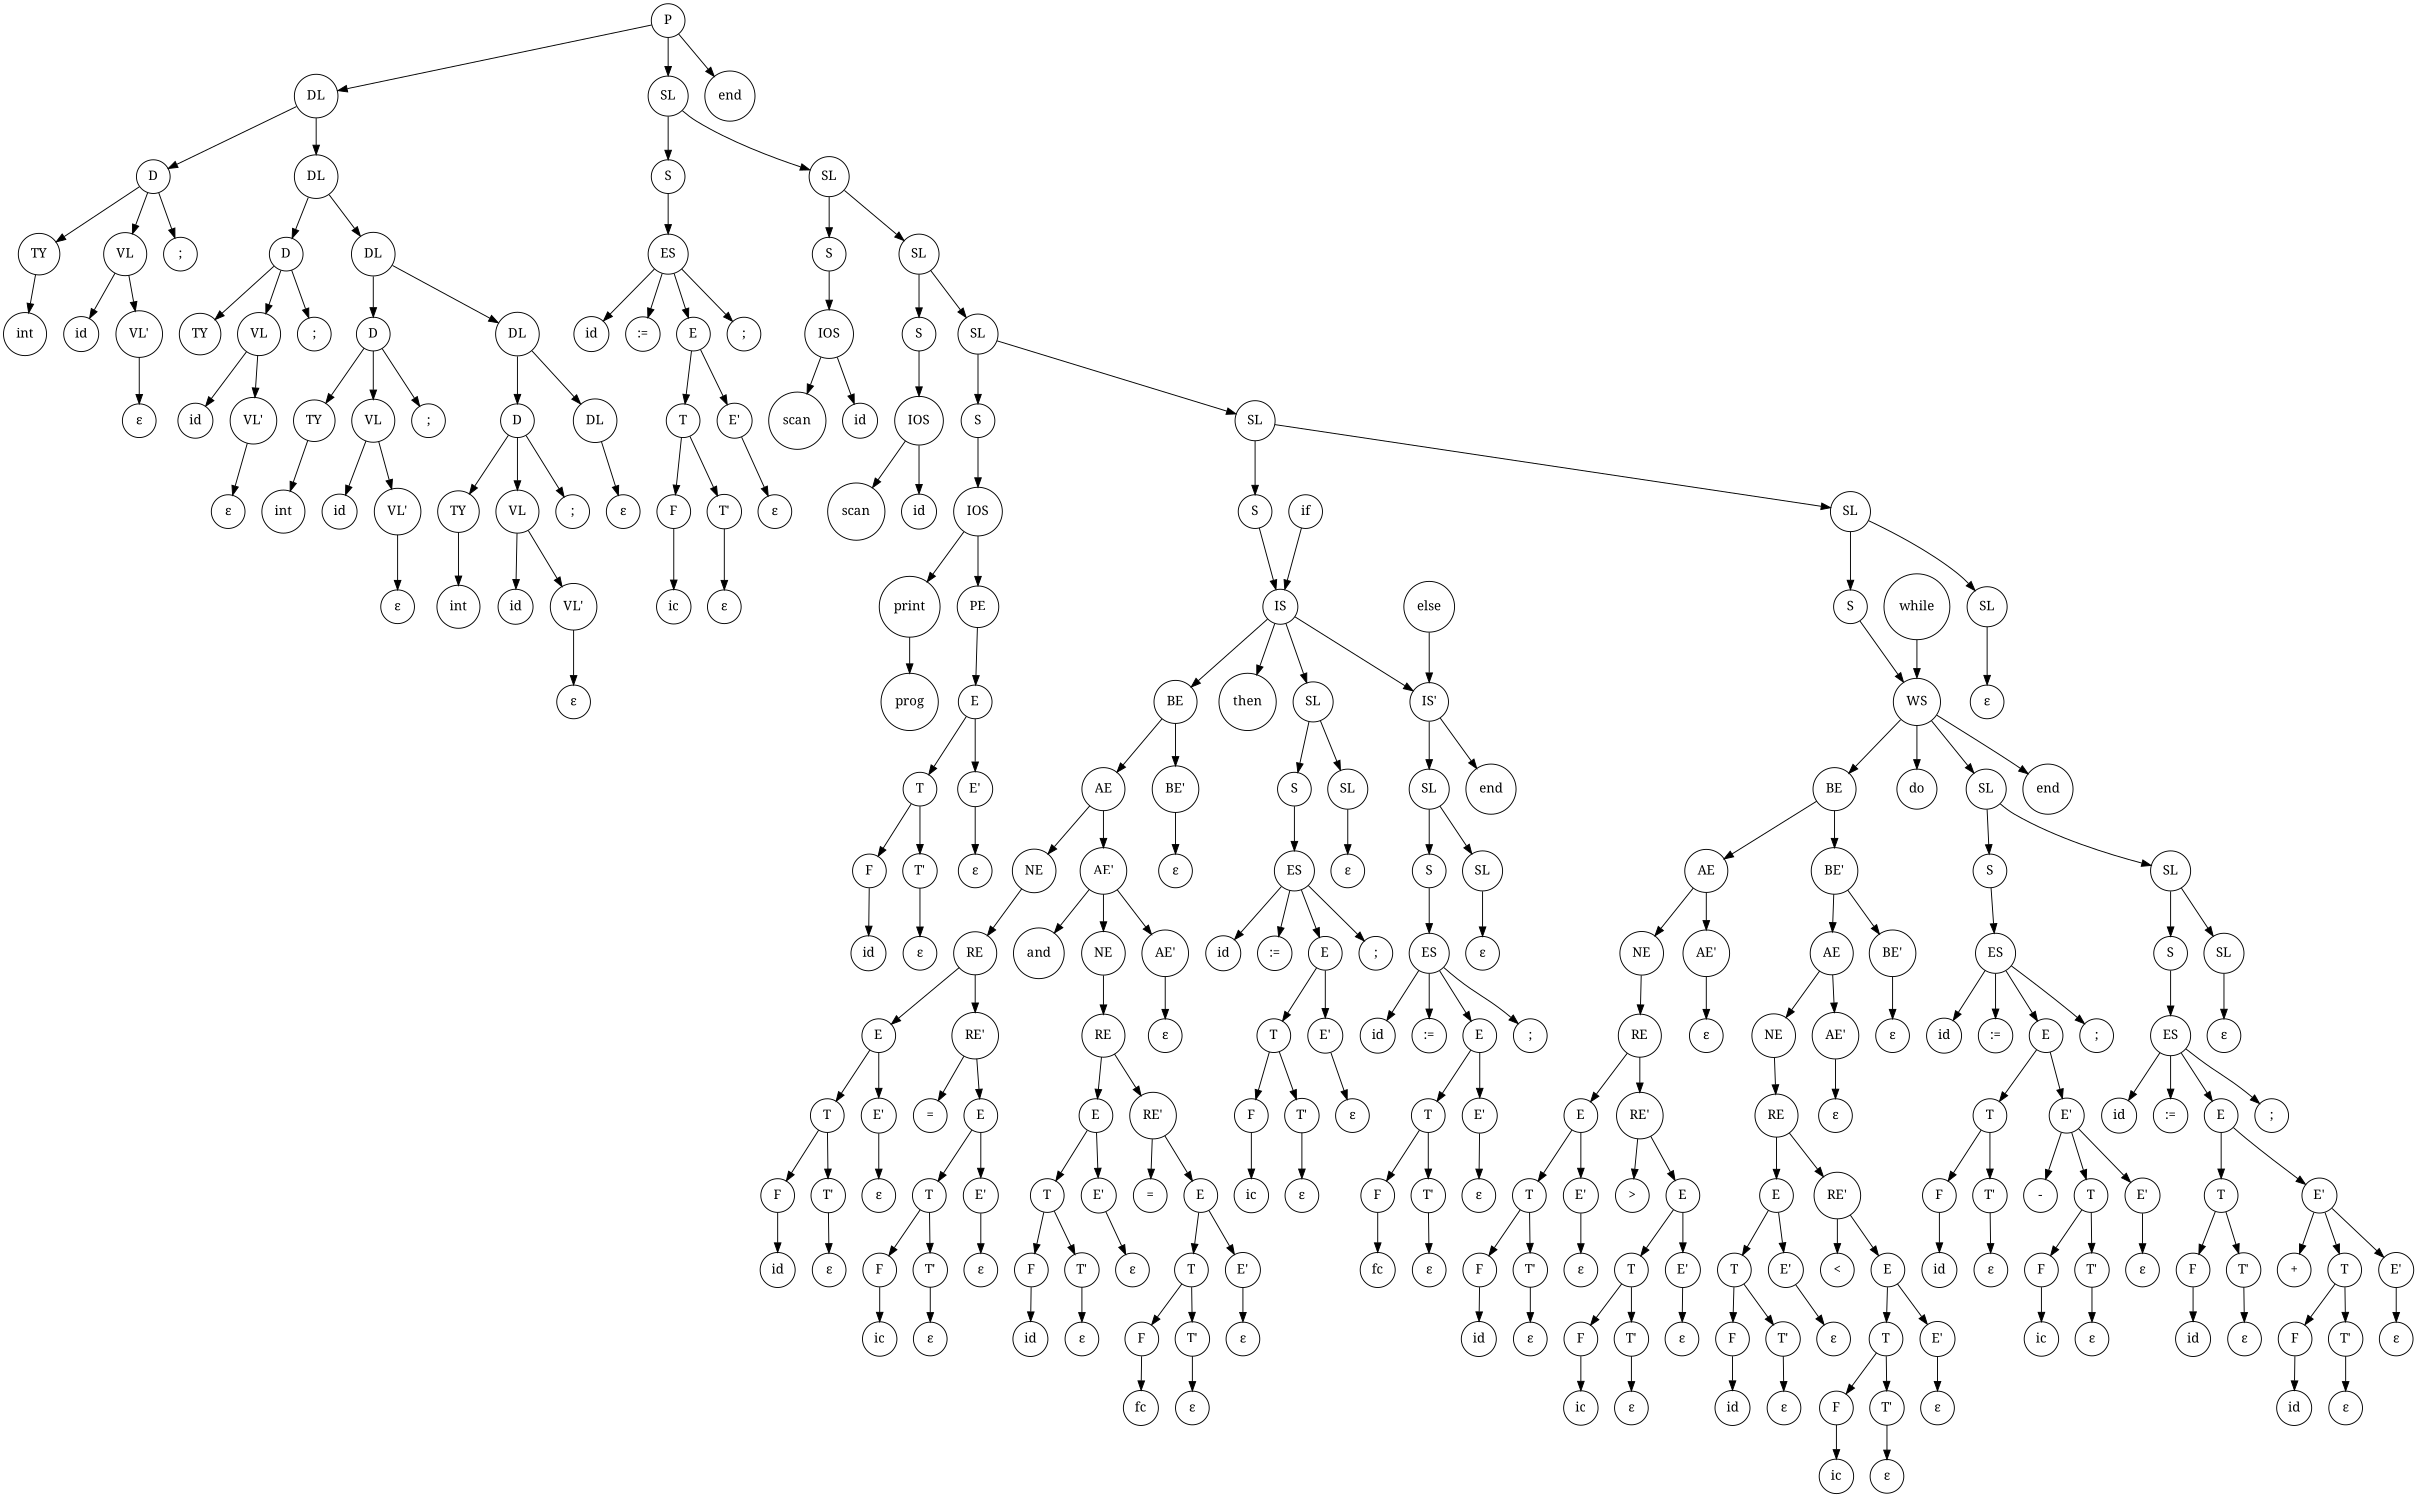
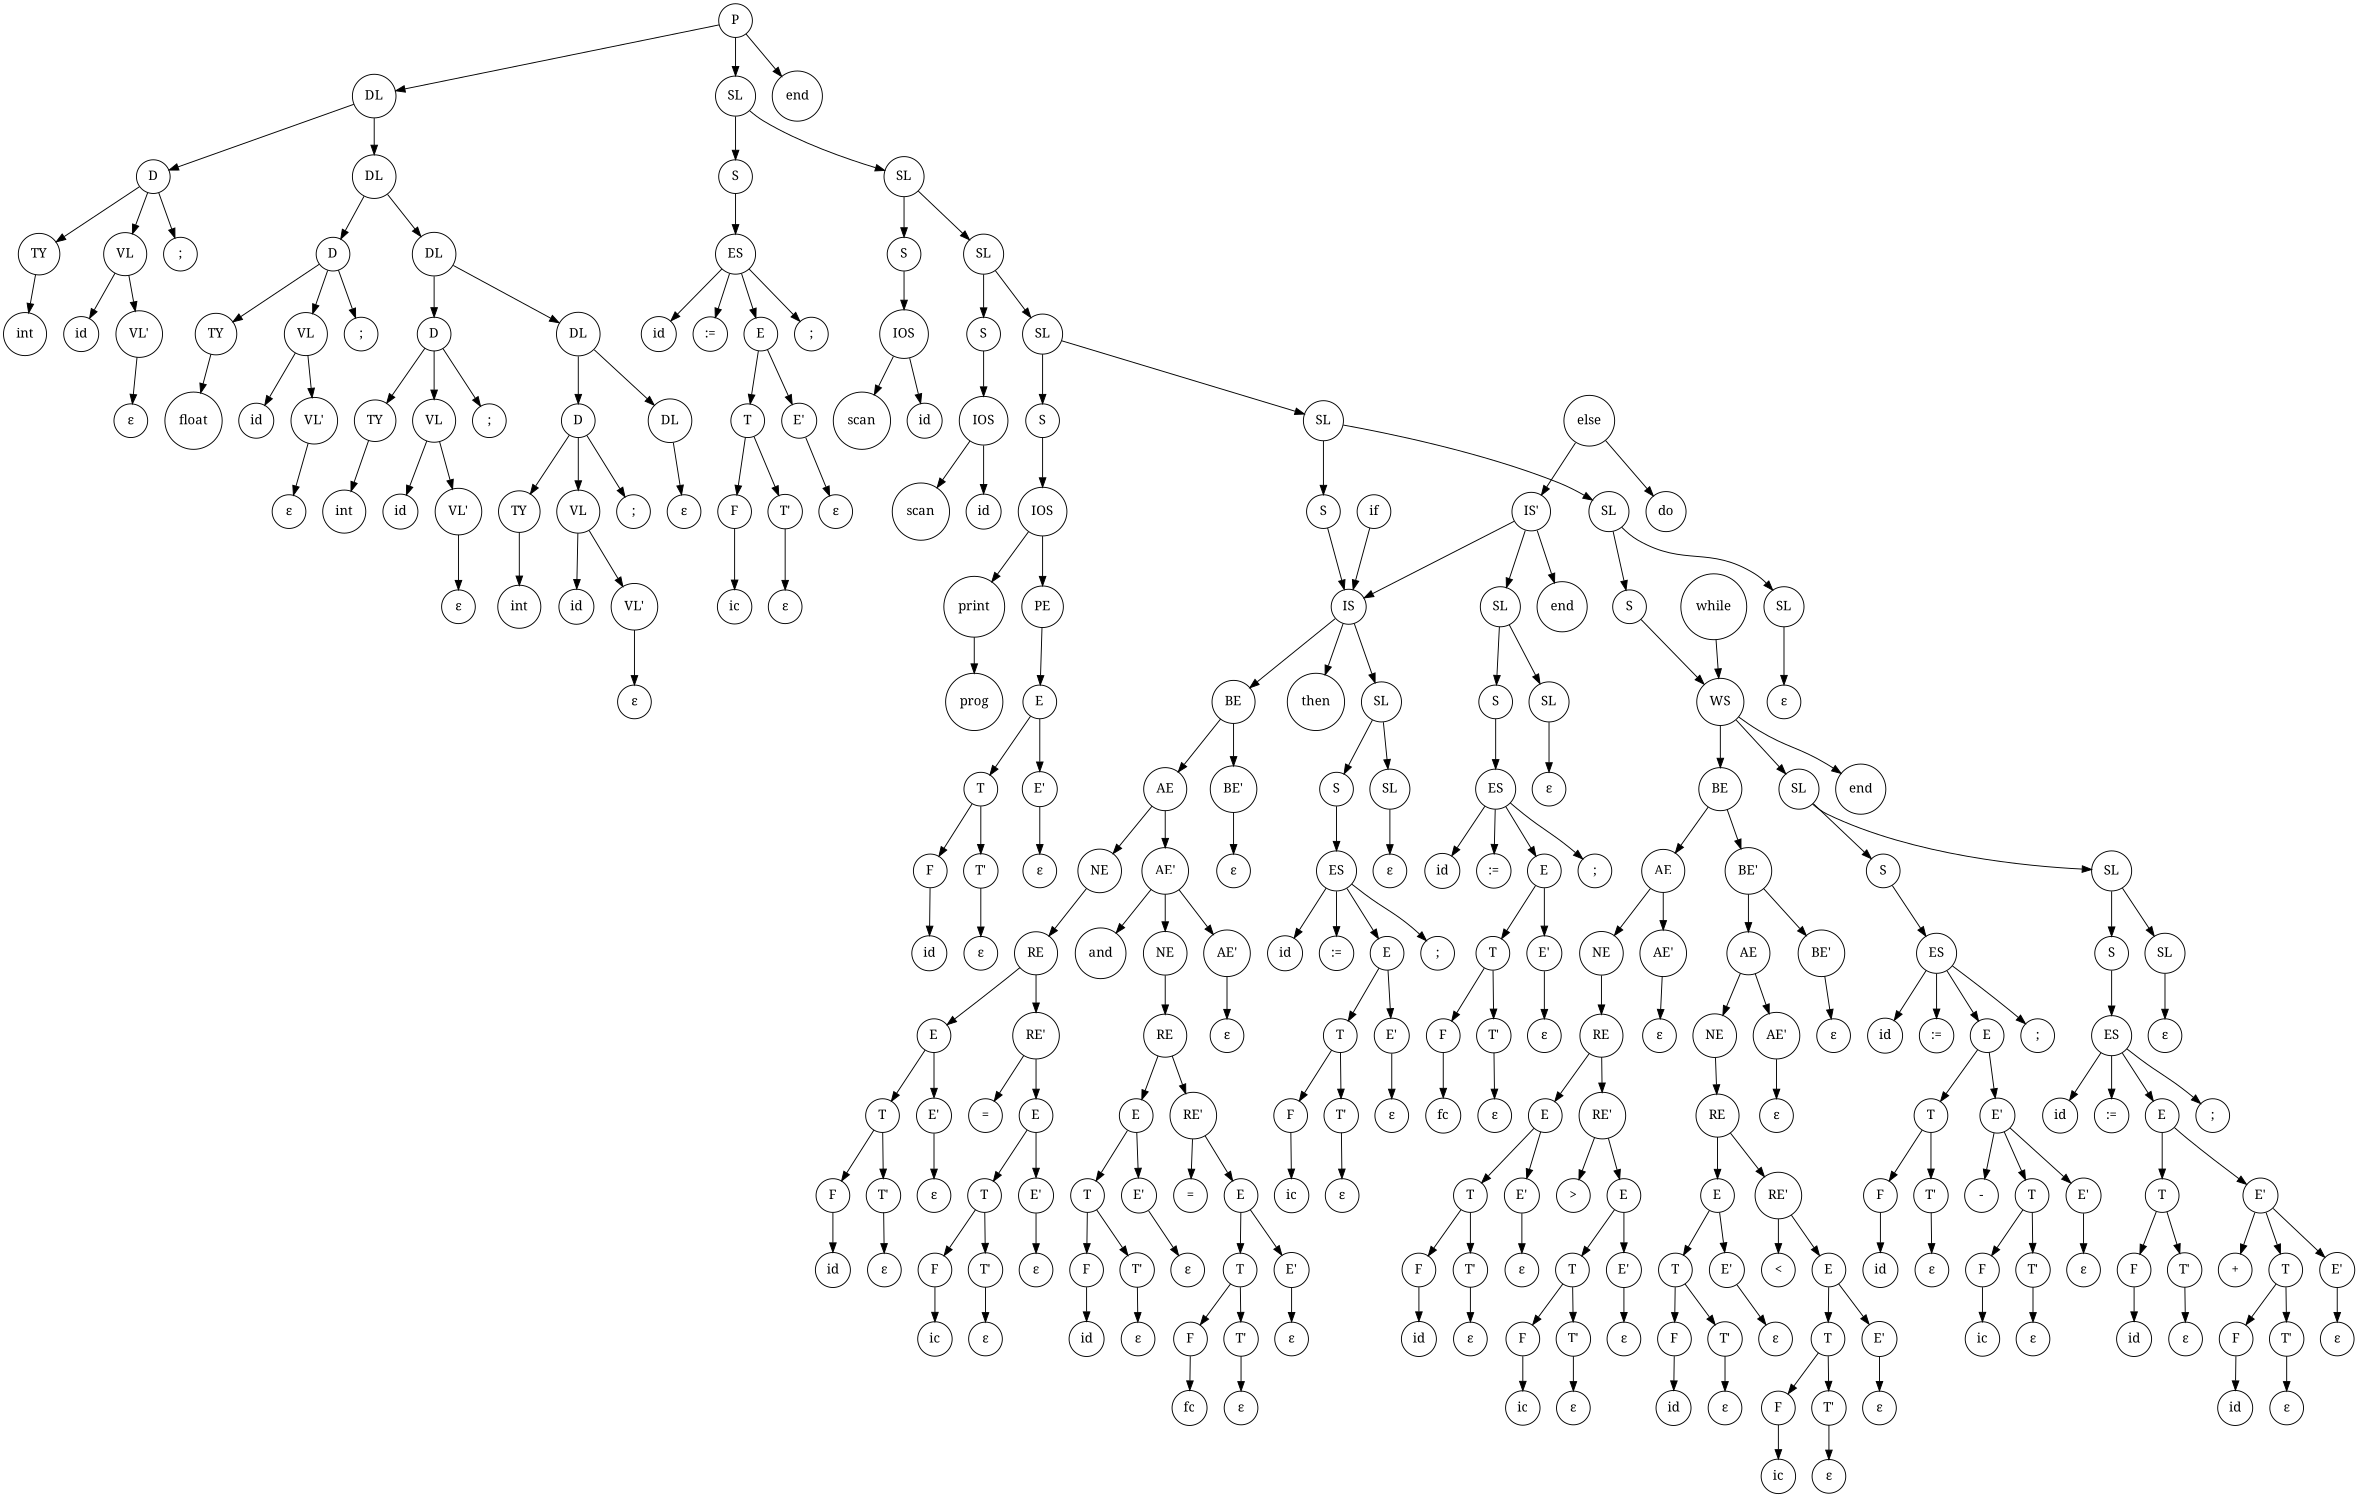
none -> (194, 421)
(1350, 651) -> (1443, 557)
(1917, 743) -> (1626, 465)
